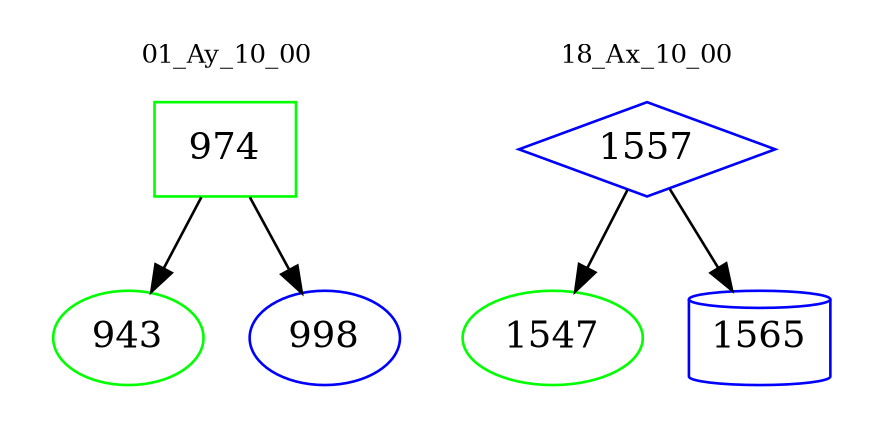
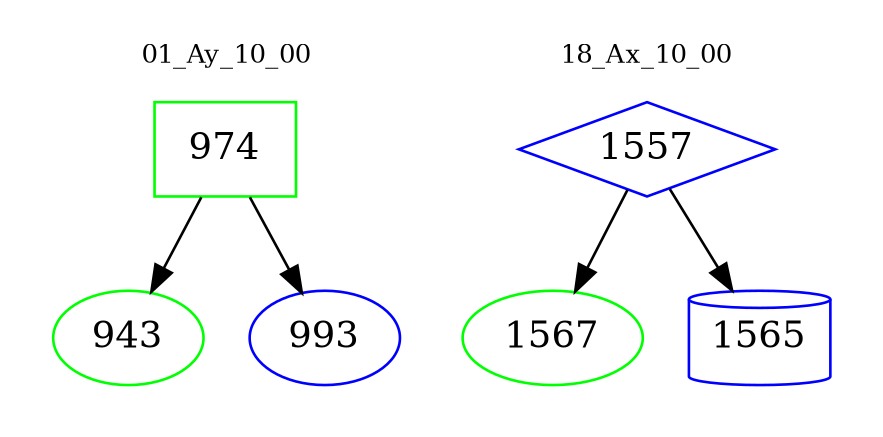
(325, 338) -> (325, 338)
(553, 338) -> (553, 338)
